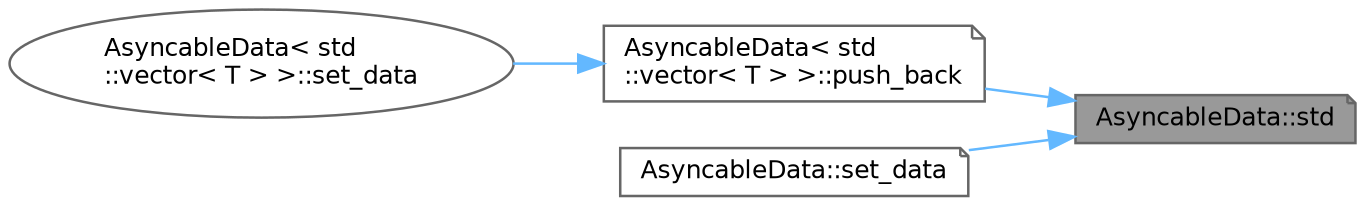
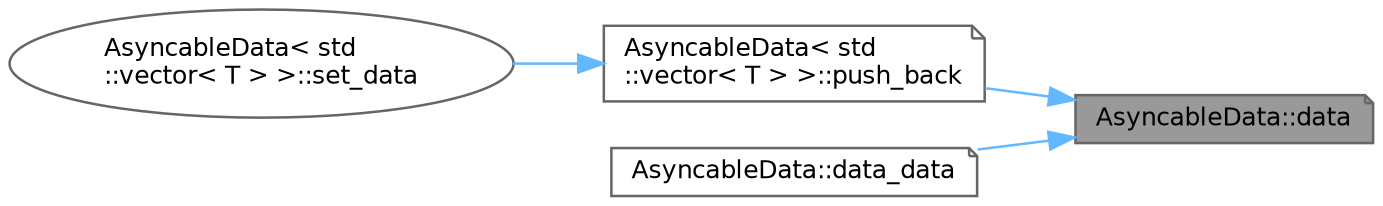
(1215, 119) -> (1224, 119)
(794, 172) -> (794, 172)
